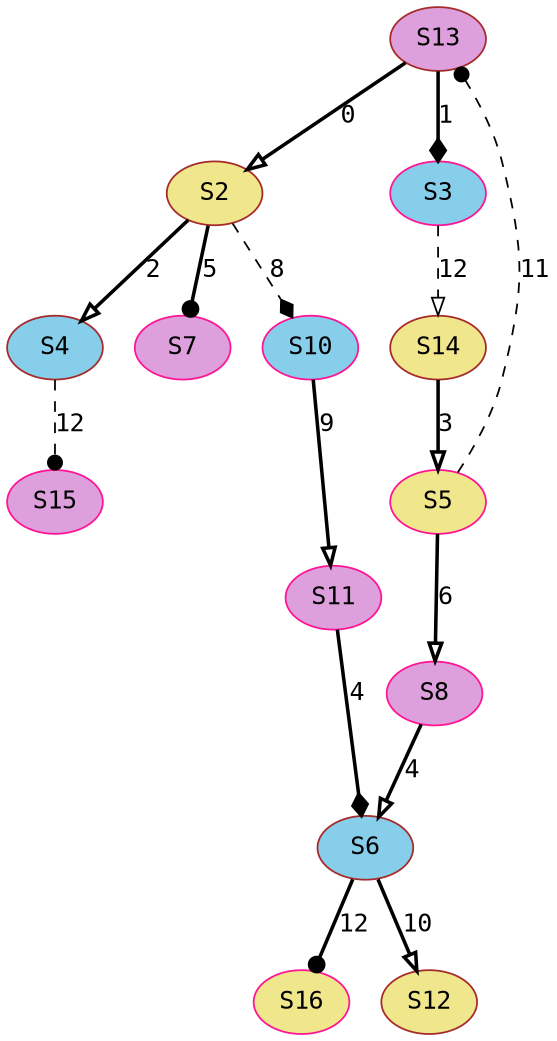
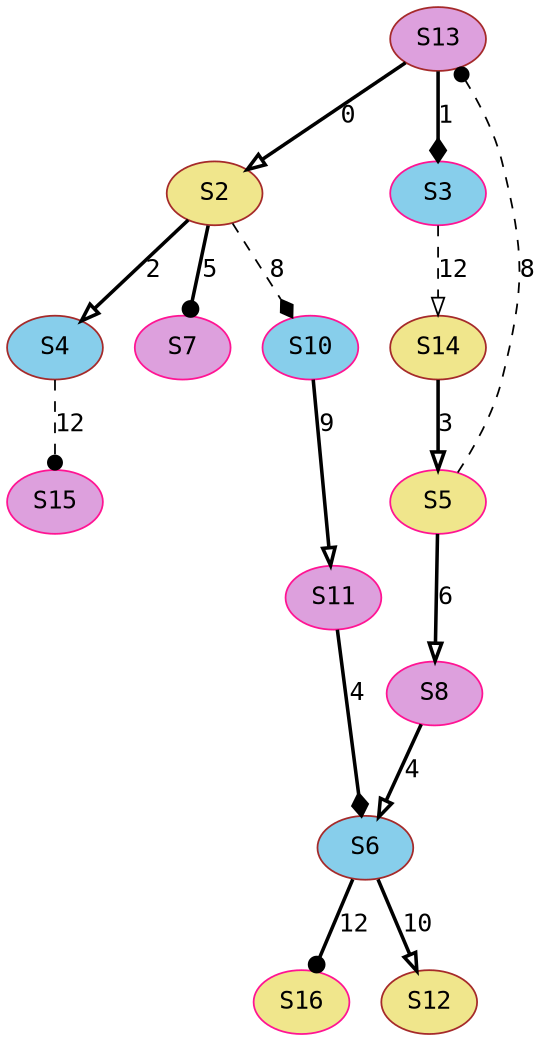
(535, 270) -> (528, 270)
